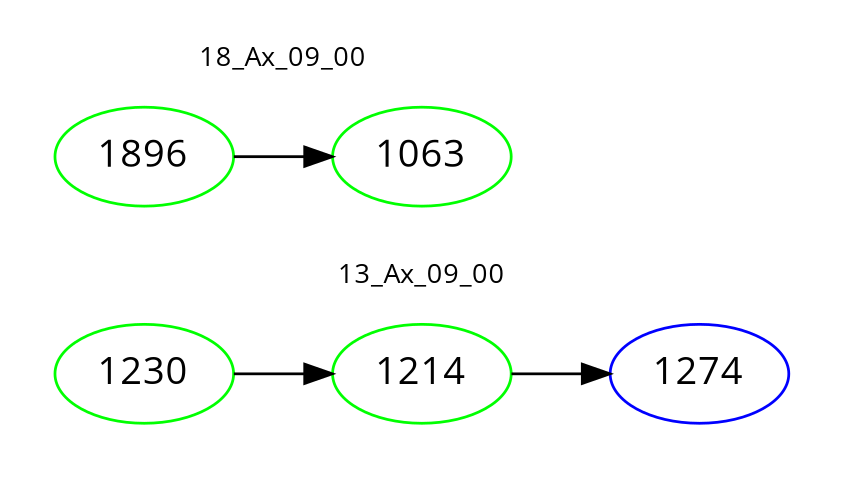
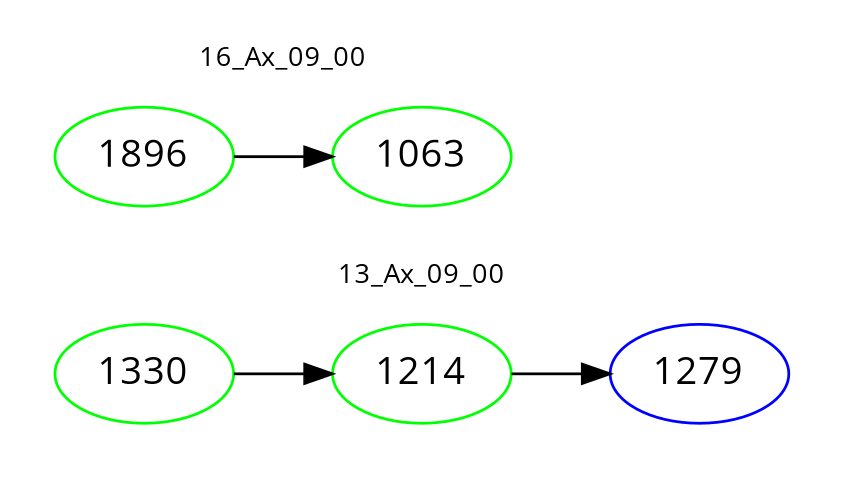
(283, 59) -> (283, 59)
(144, 374) -> (144, 374)
(699, 374) -> (699, 374)
